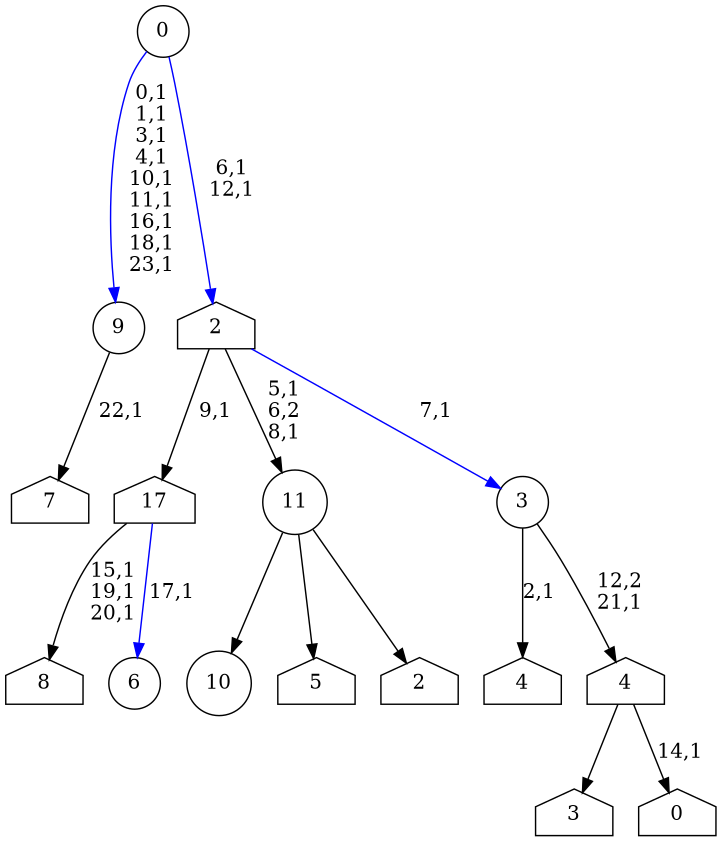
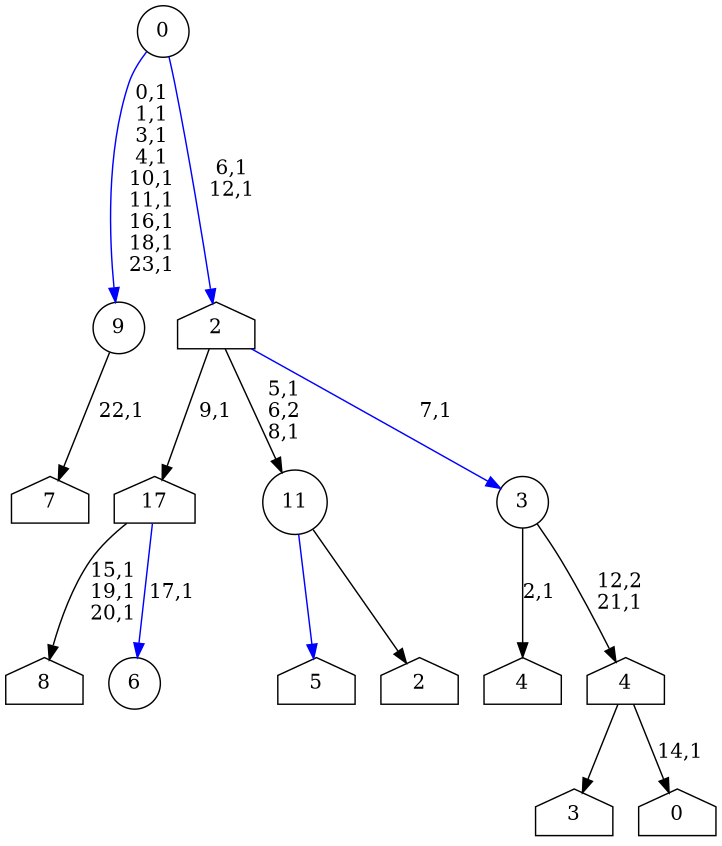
(305, 590) -> (305, 590)
(219, 683) -> none
